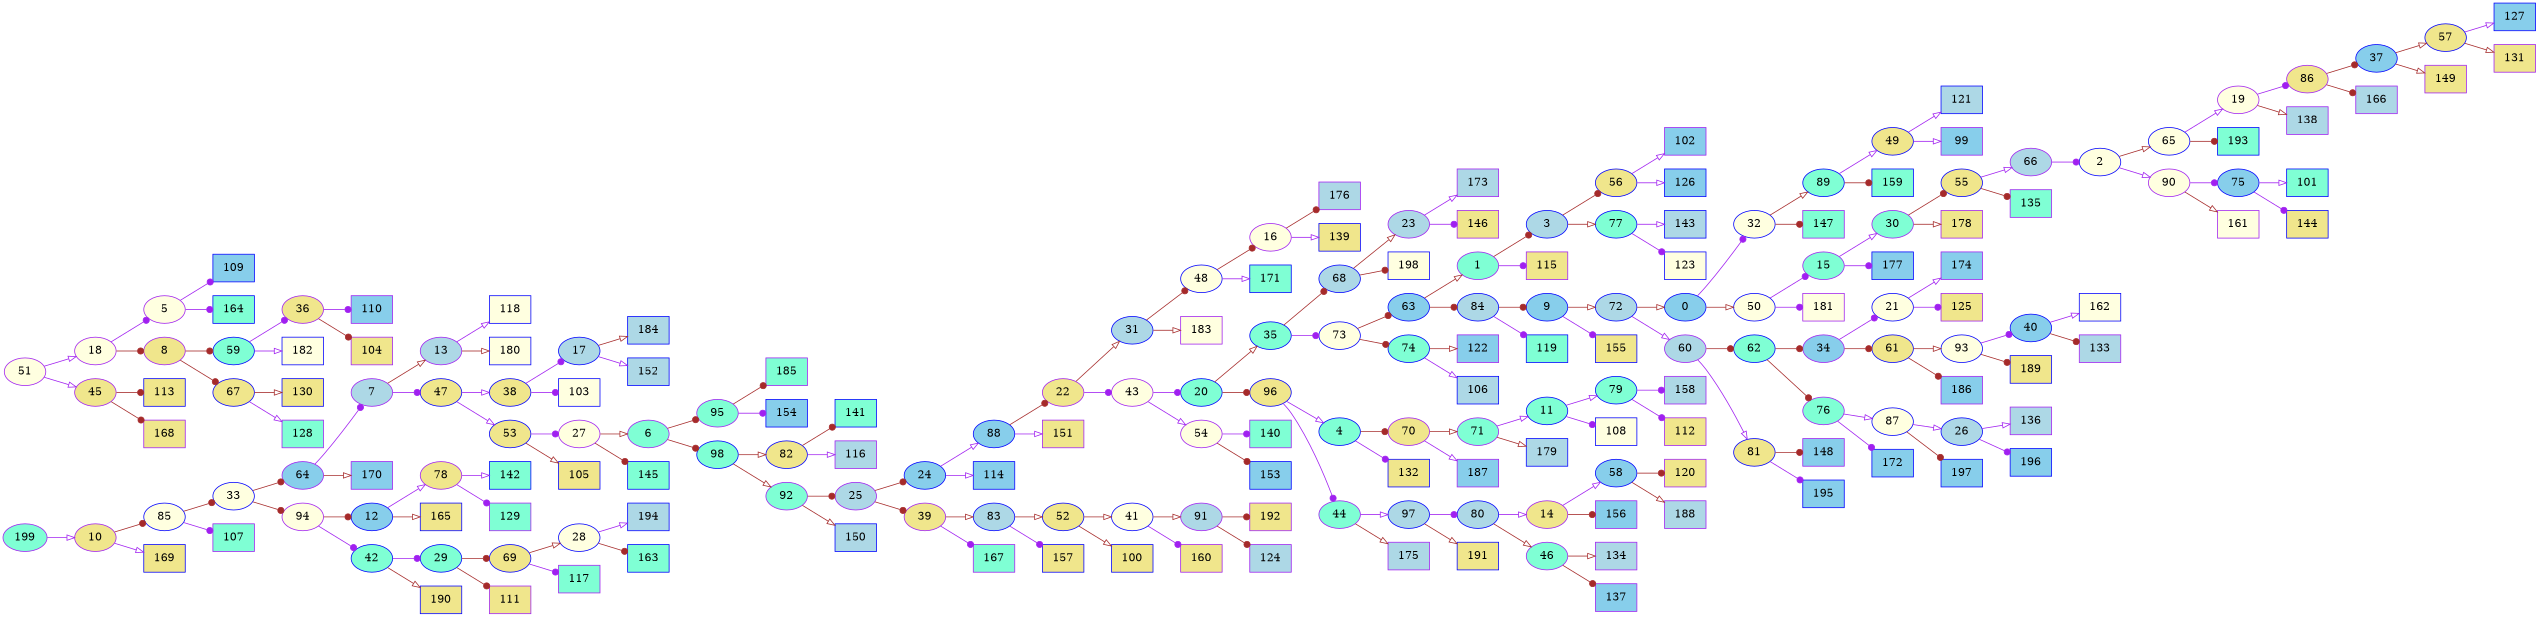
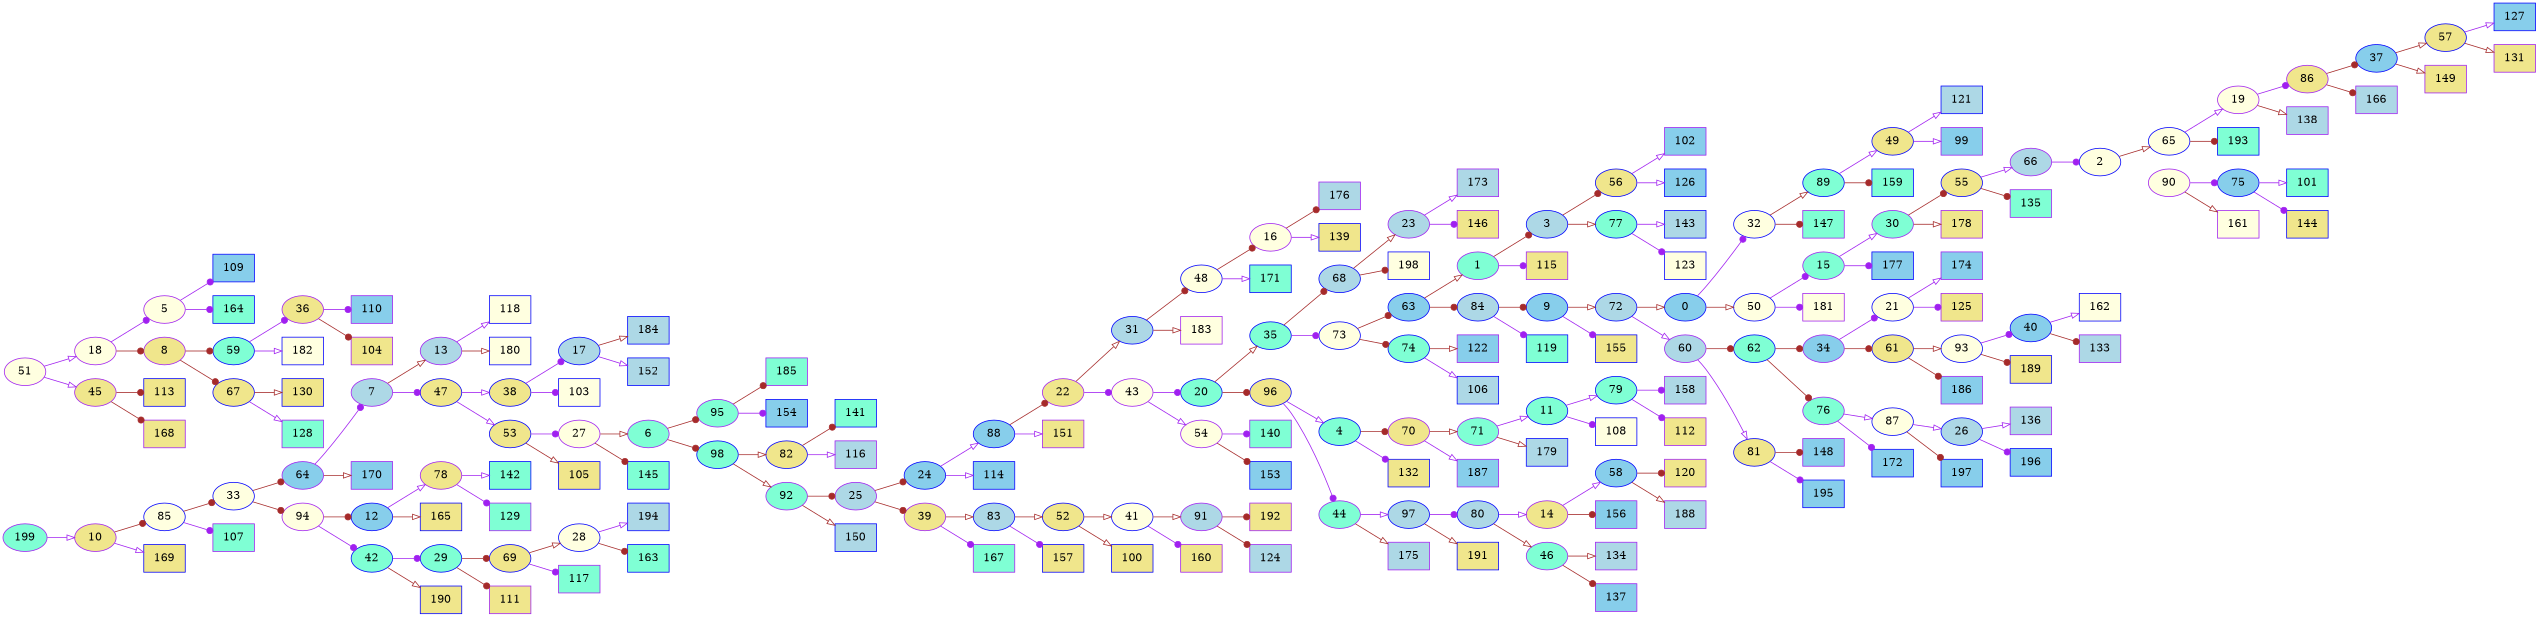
(2131, 171) -> none
